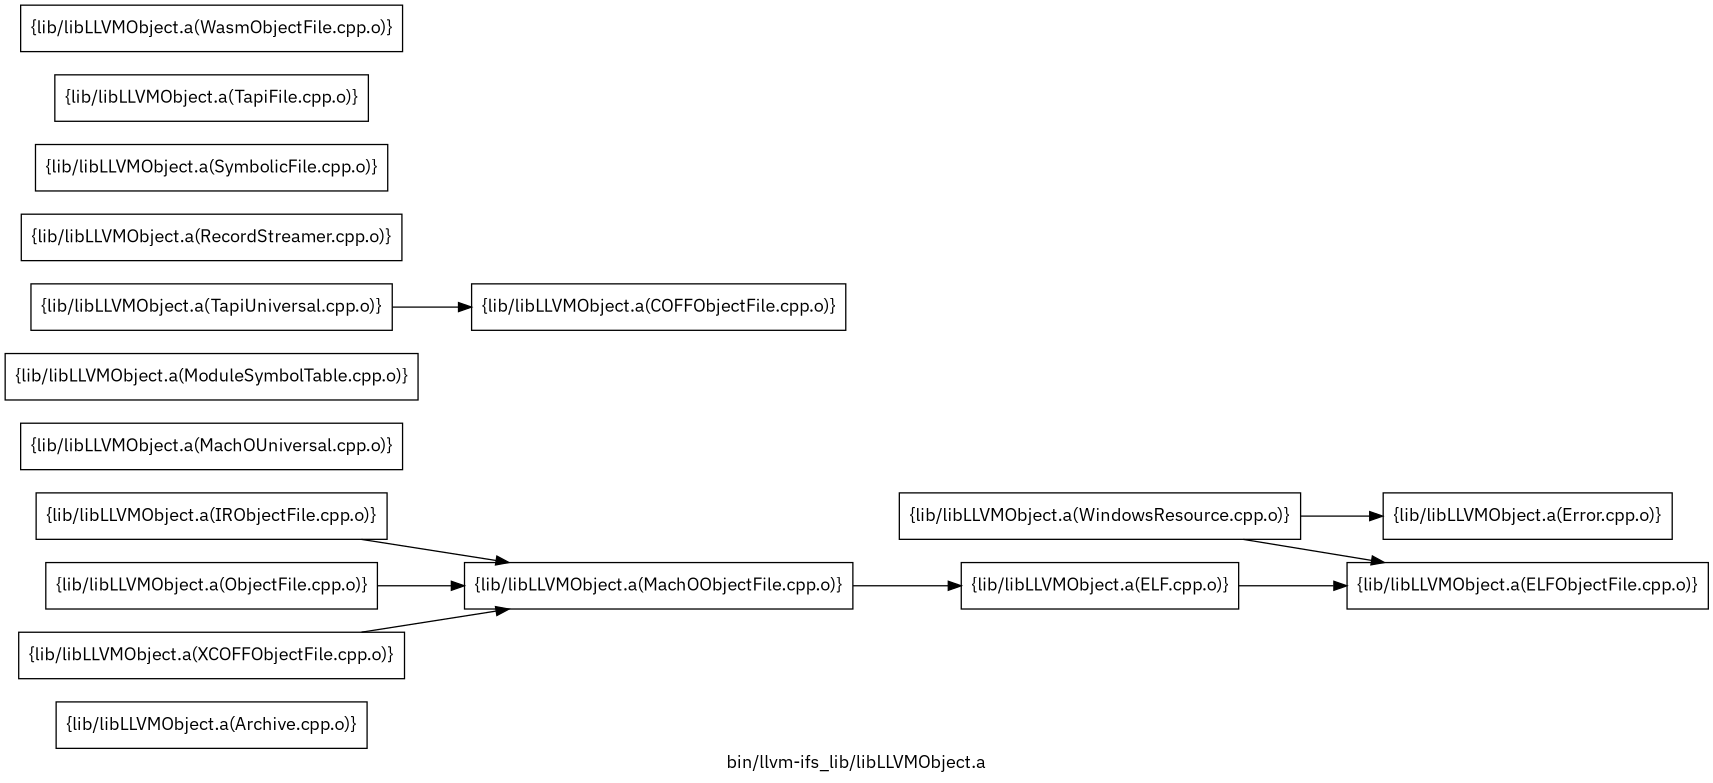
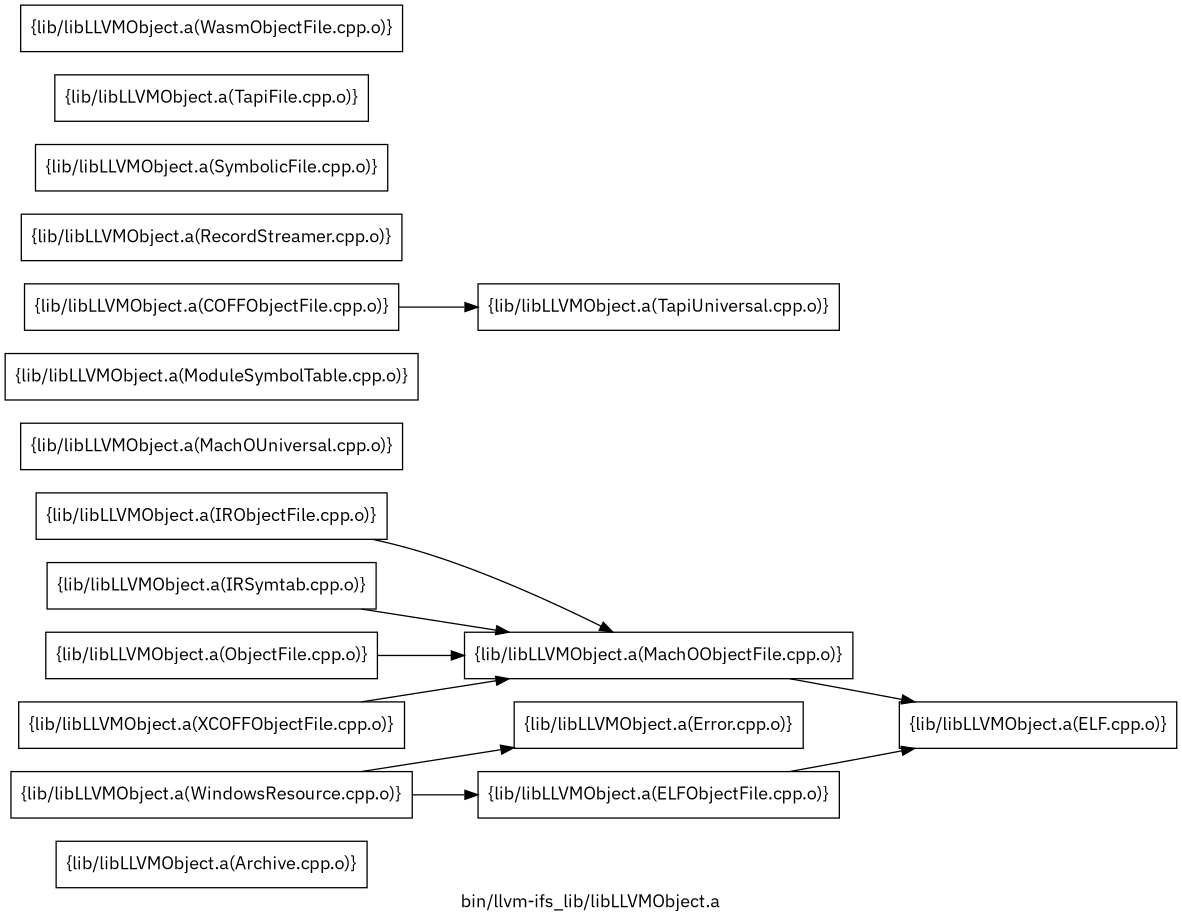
(425, 307) -> (432, 307)
none -> (212, 586)
(1286, 586) -> (846, 761)
